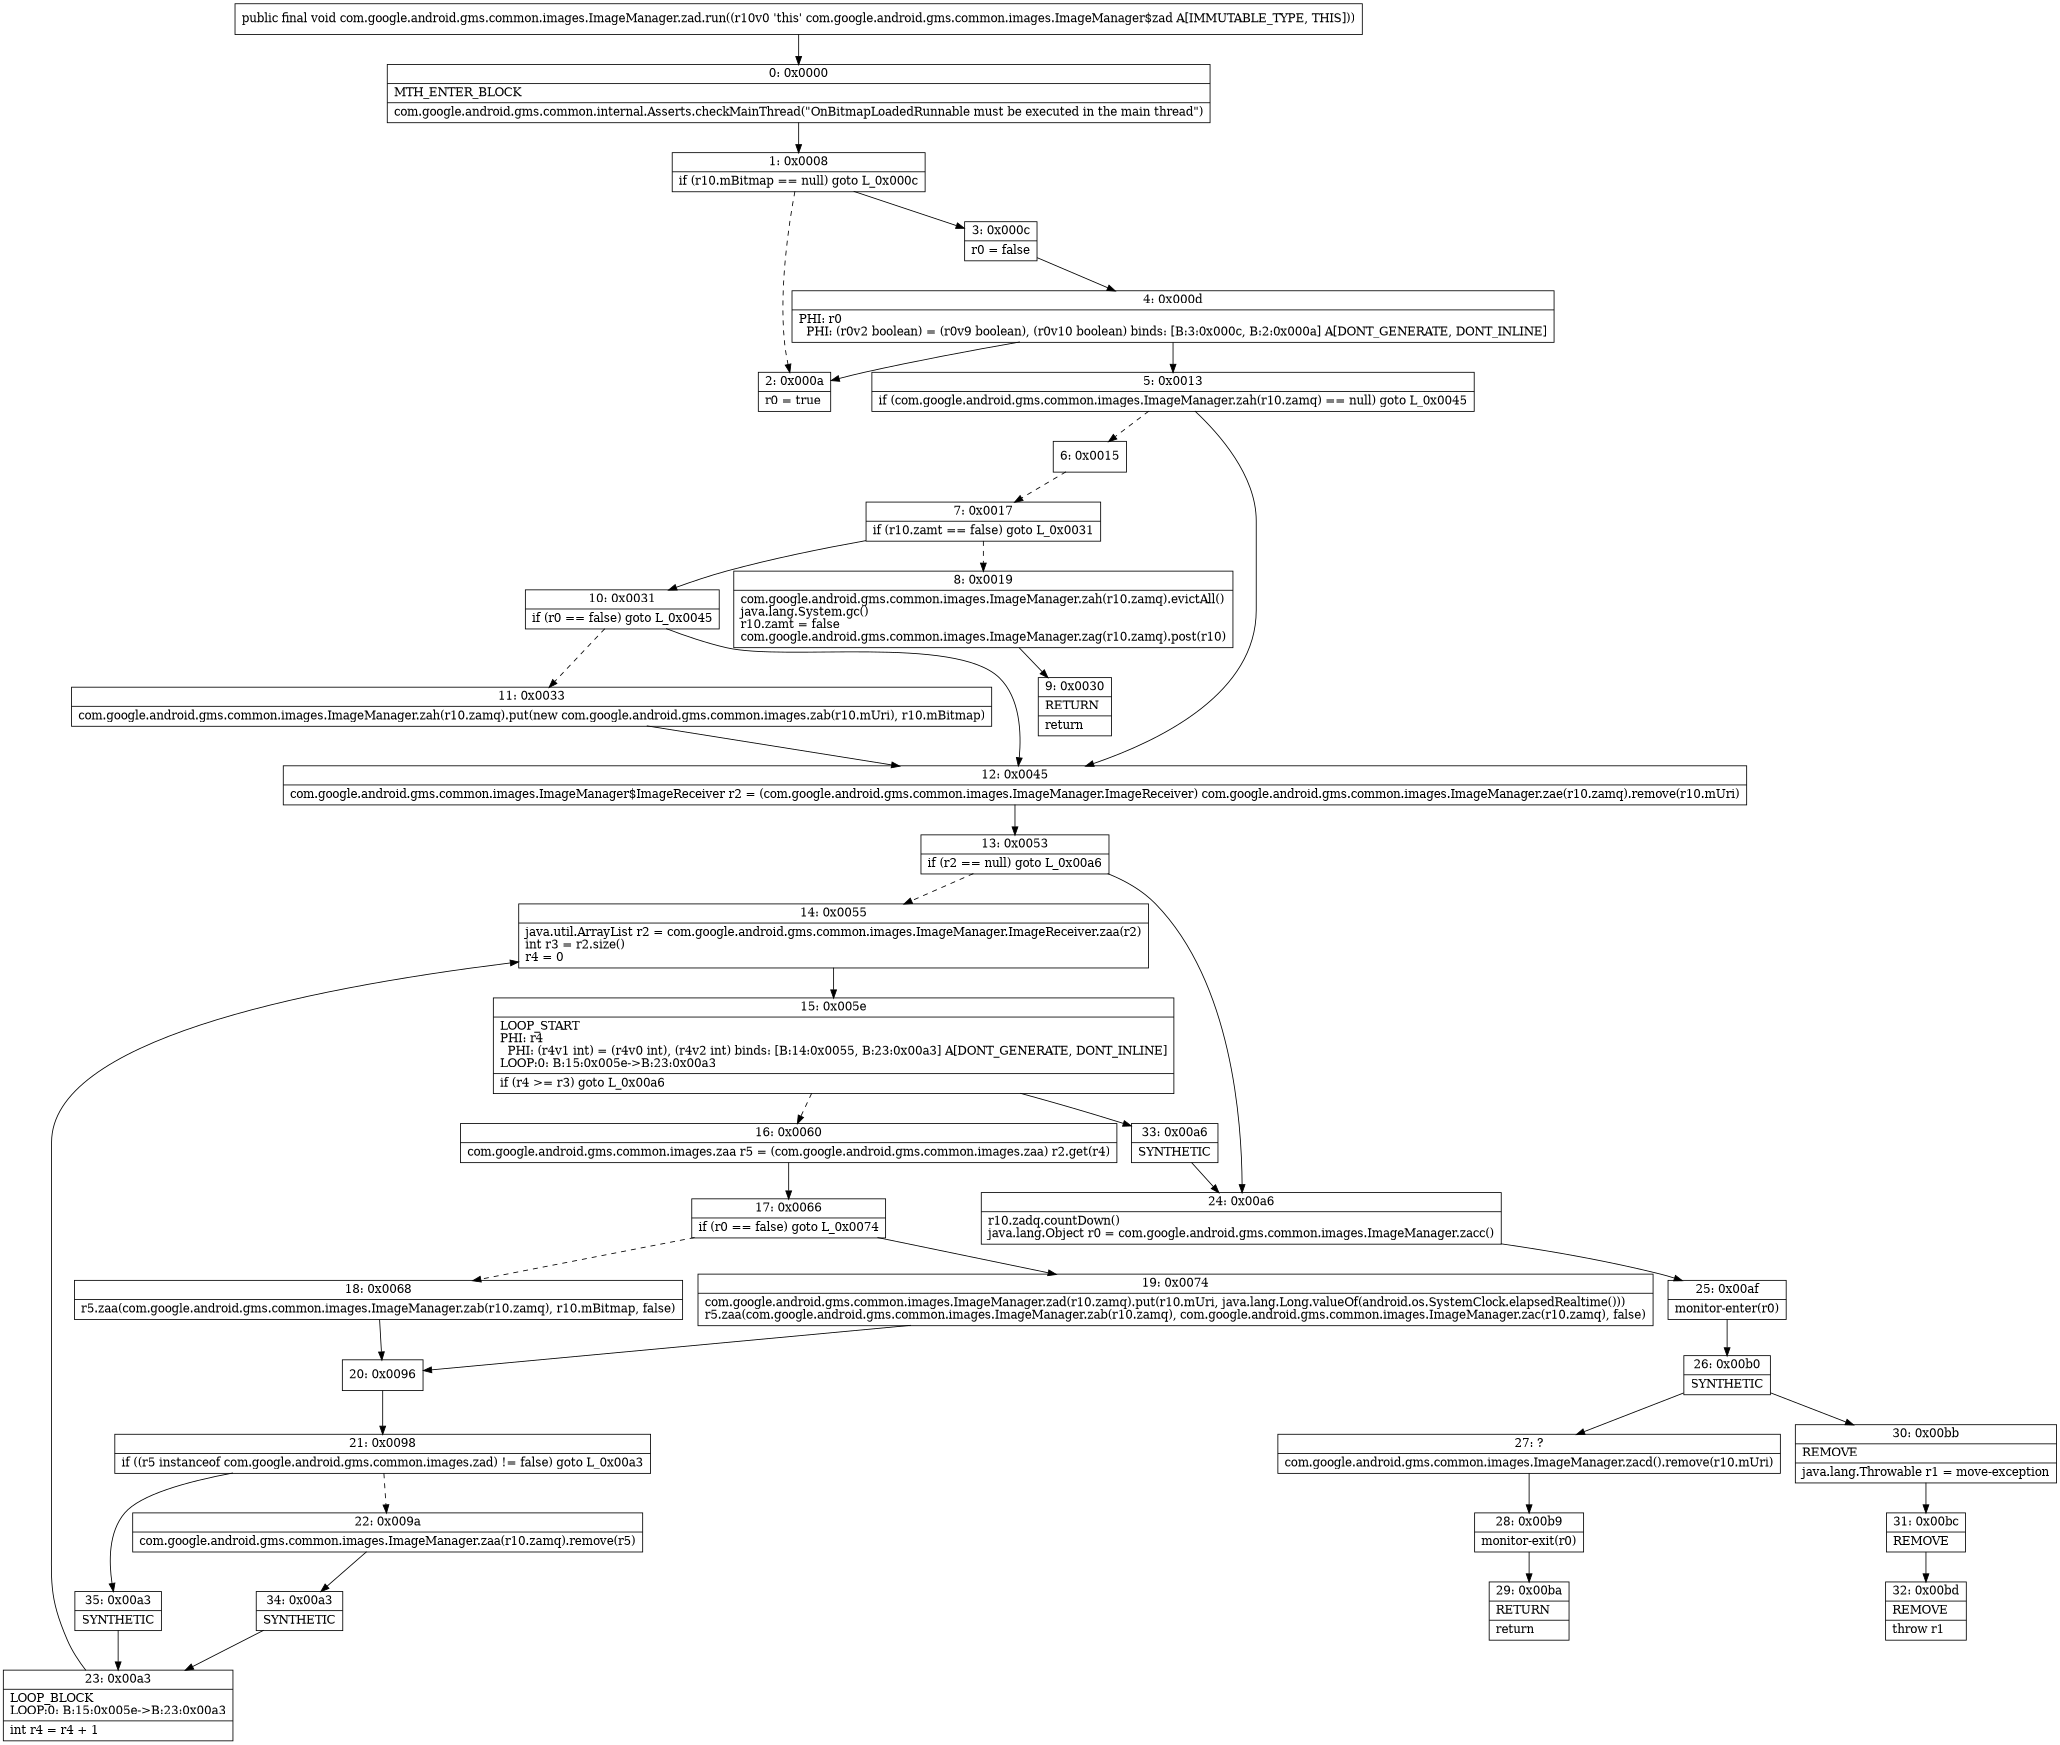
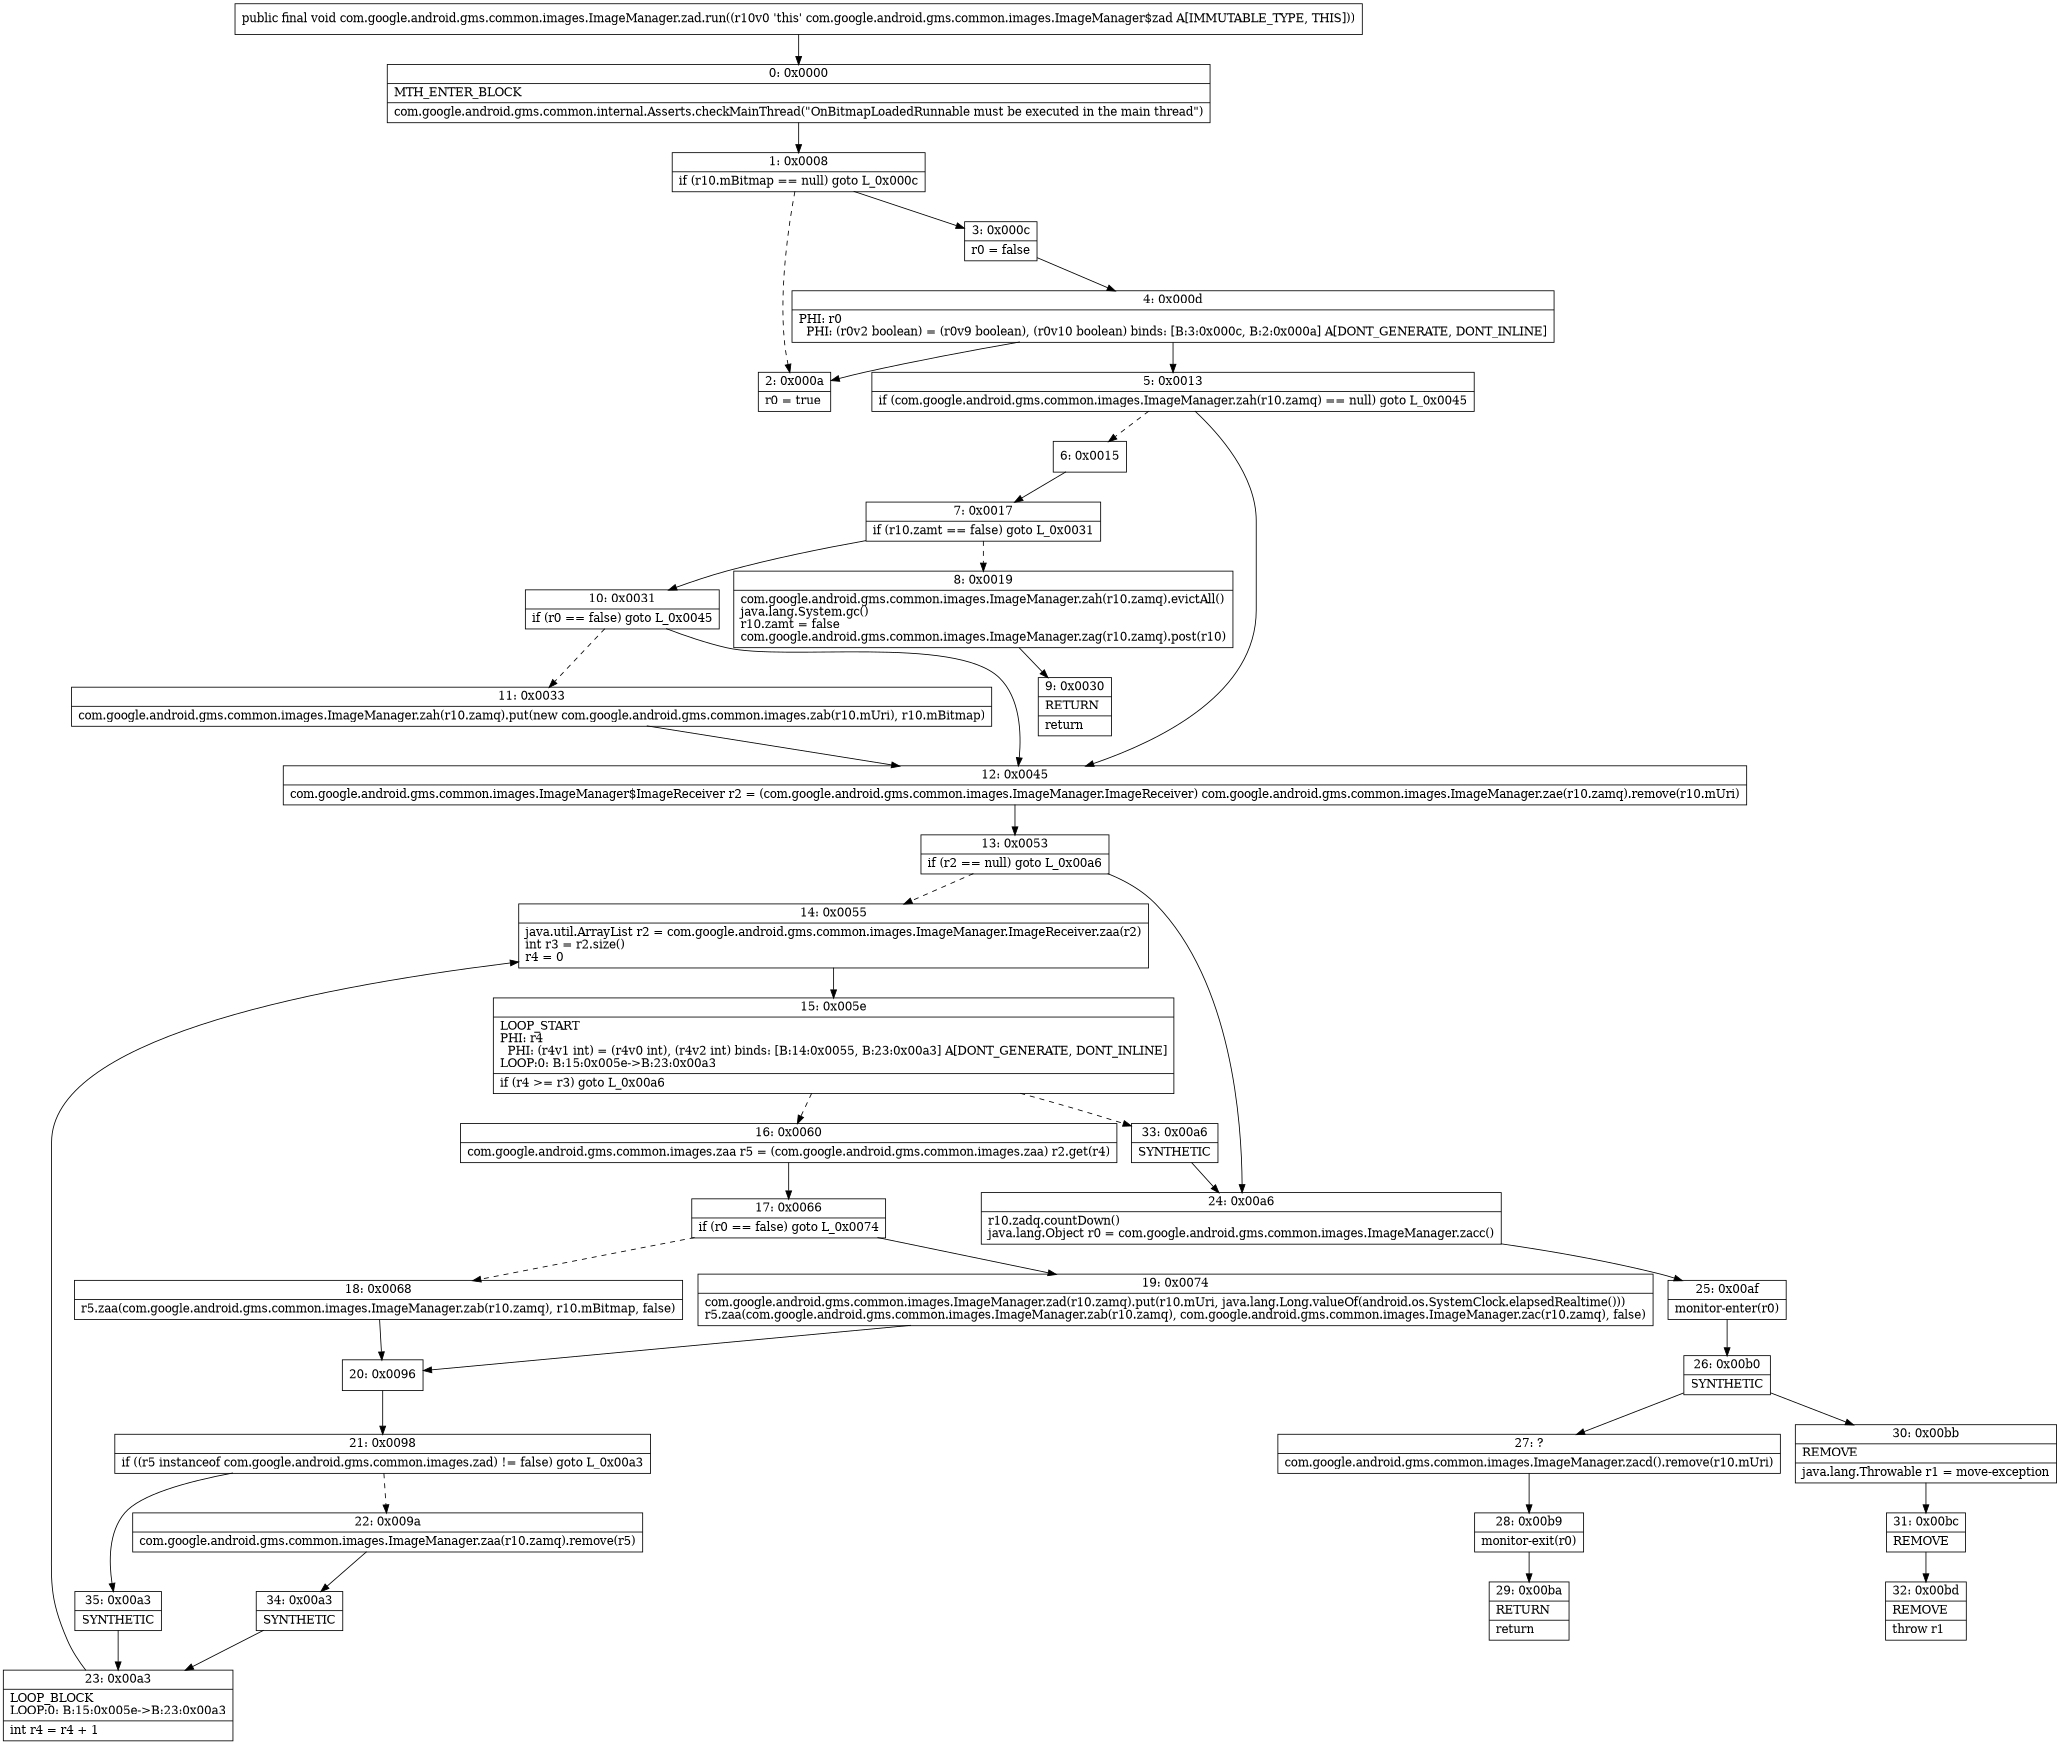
(1044, 485) -> (1044, 485)
(1072, 1108) -> (1072, 1108)
